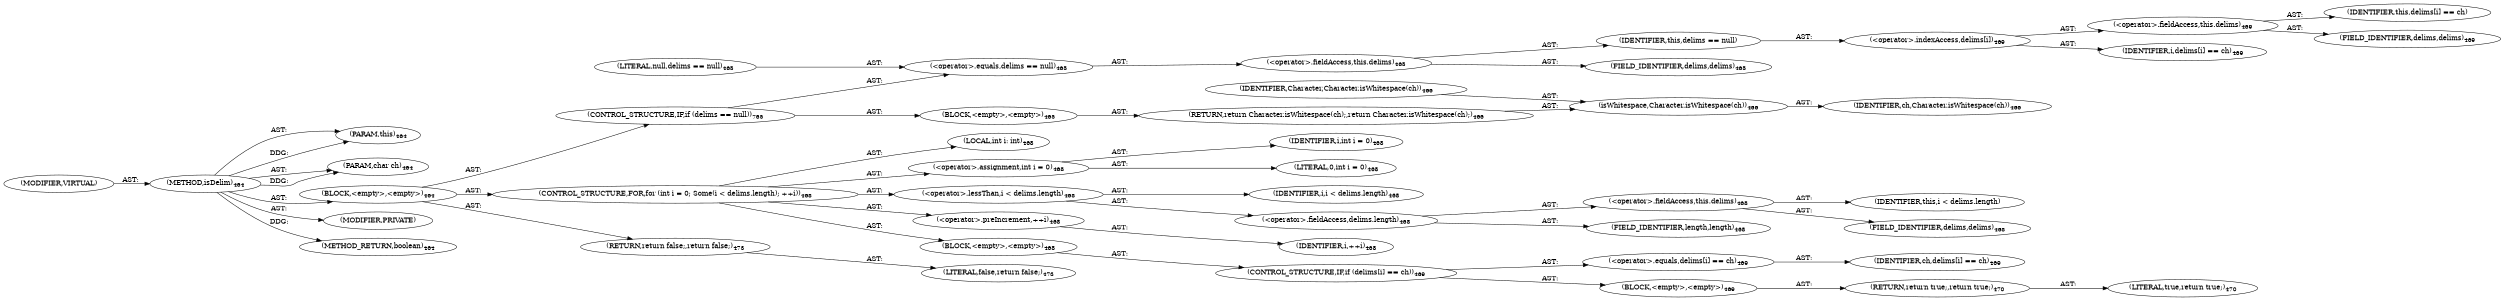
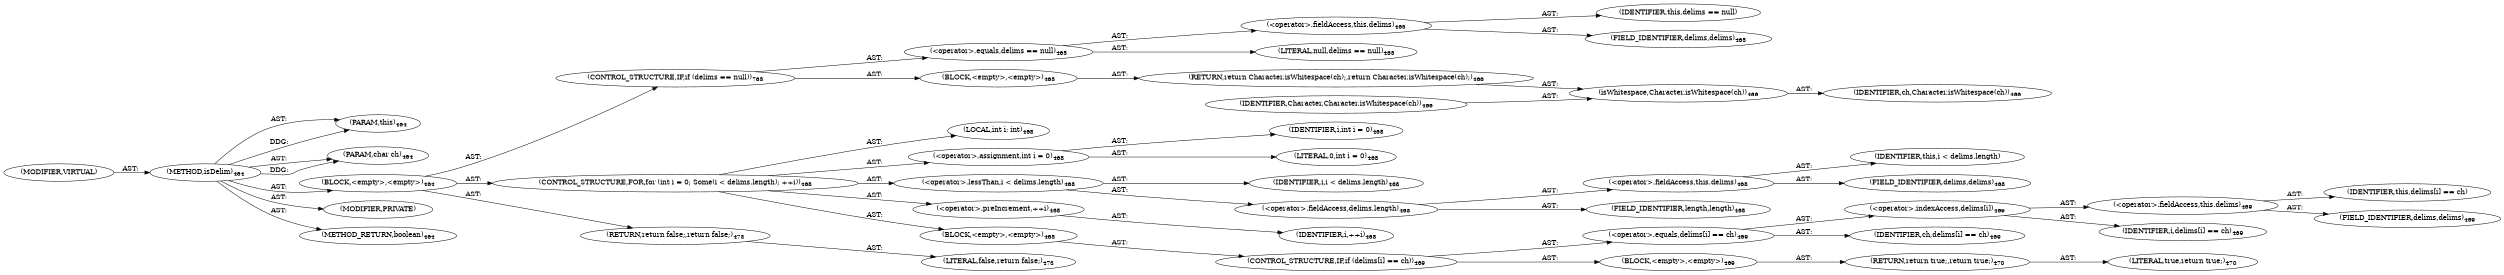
(1800, 41) -> (1806, 223)
(828, 67) -> (1172, 52)
(280, 222) -> (280, 211)
